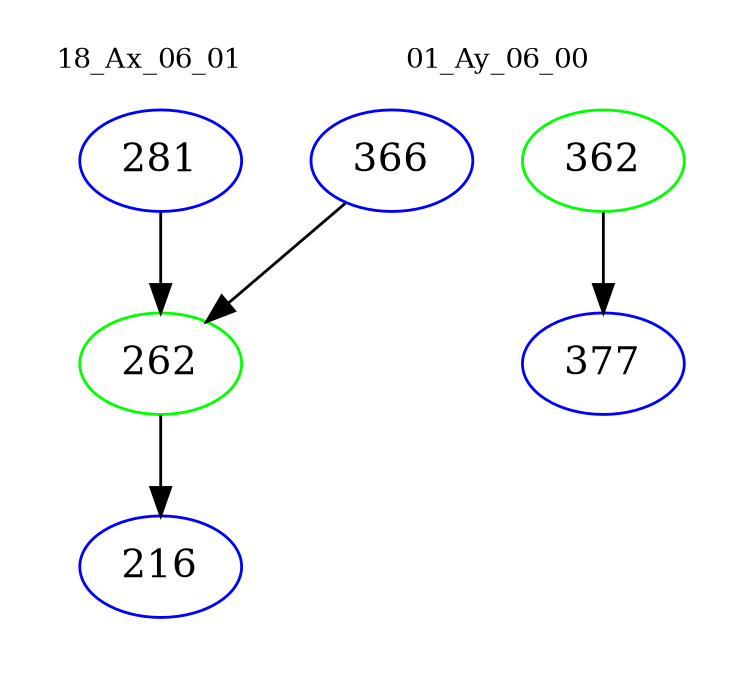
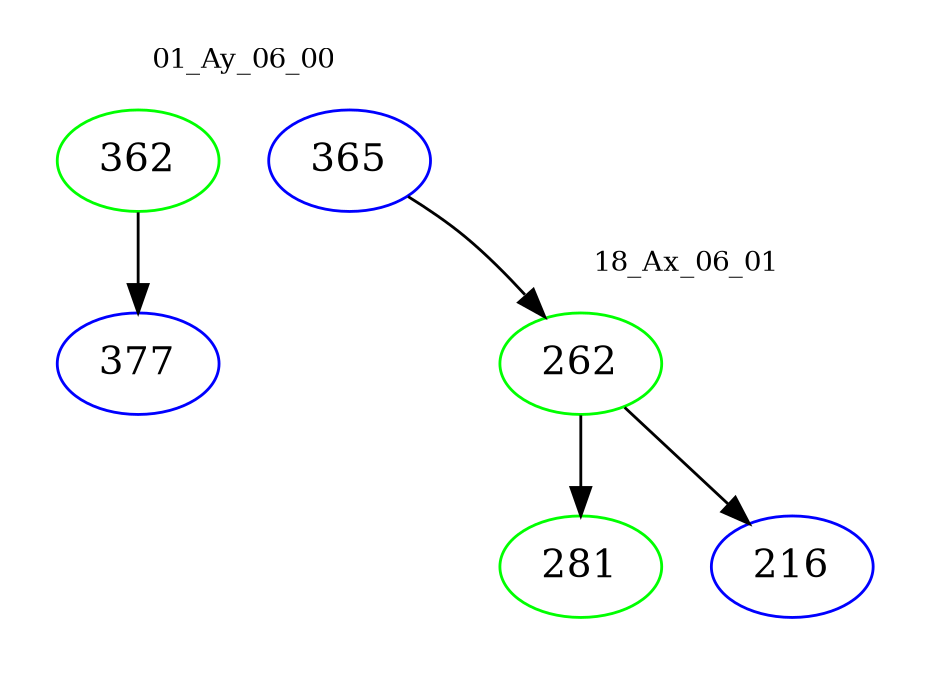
(161, 161) -> (581, 567)
(392, 161) -> (350, 161)
(161, 248) -> (581, 451)
